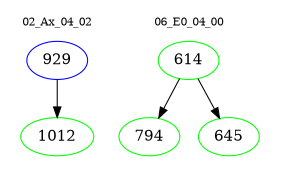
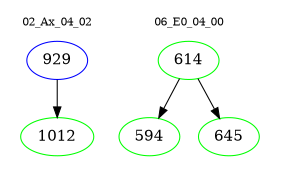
(149, 137) -> (149, 137)
